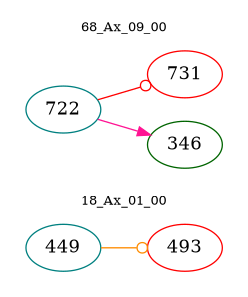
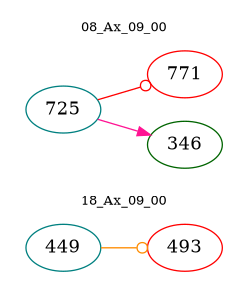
(124, 28) -> (124, 28)
(185, 74) -> (185, 74)
(63, 110) -> (63, 110)
(124, 201) -> (124, 201)
